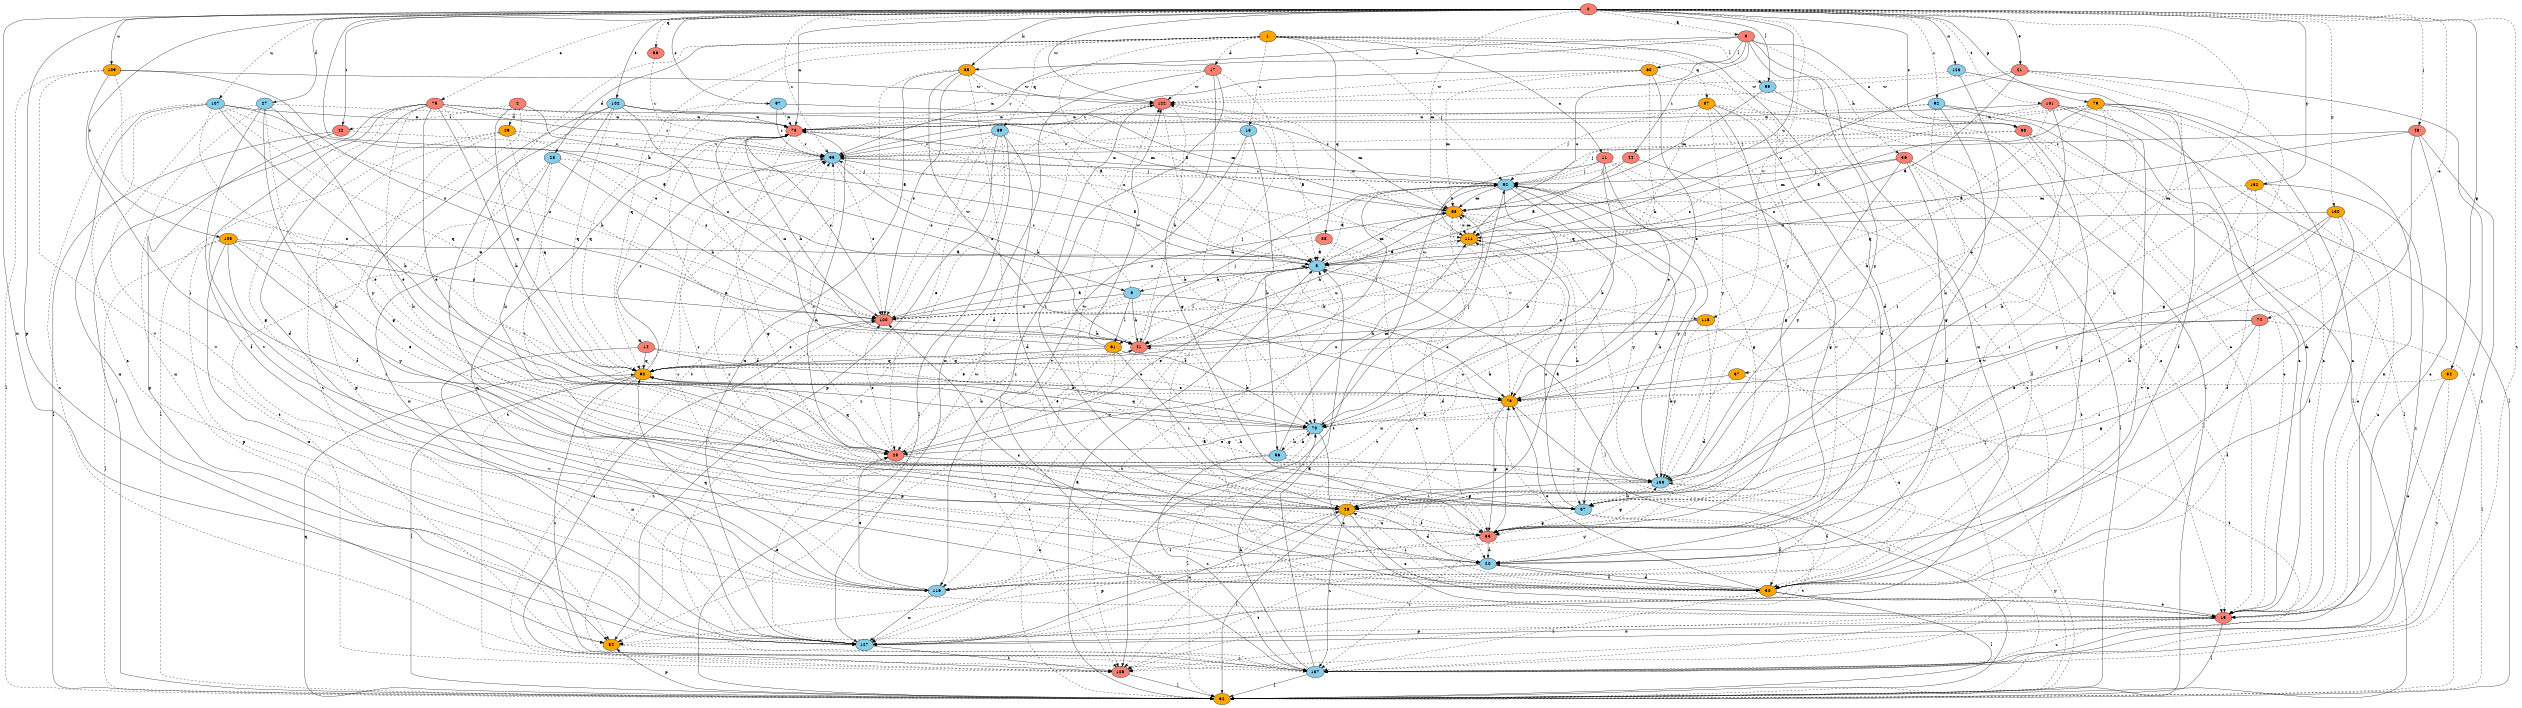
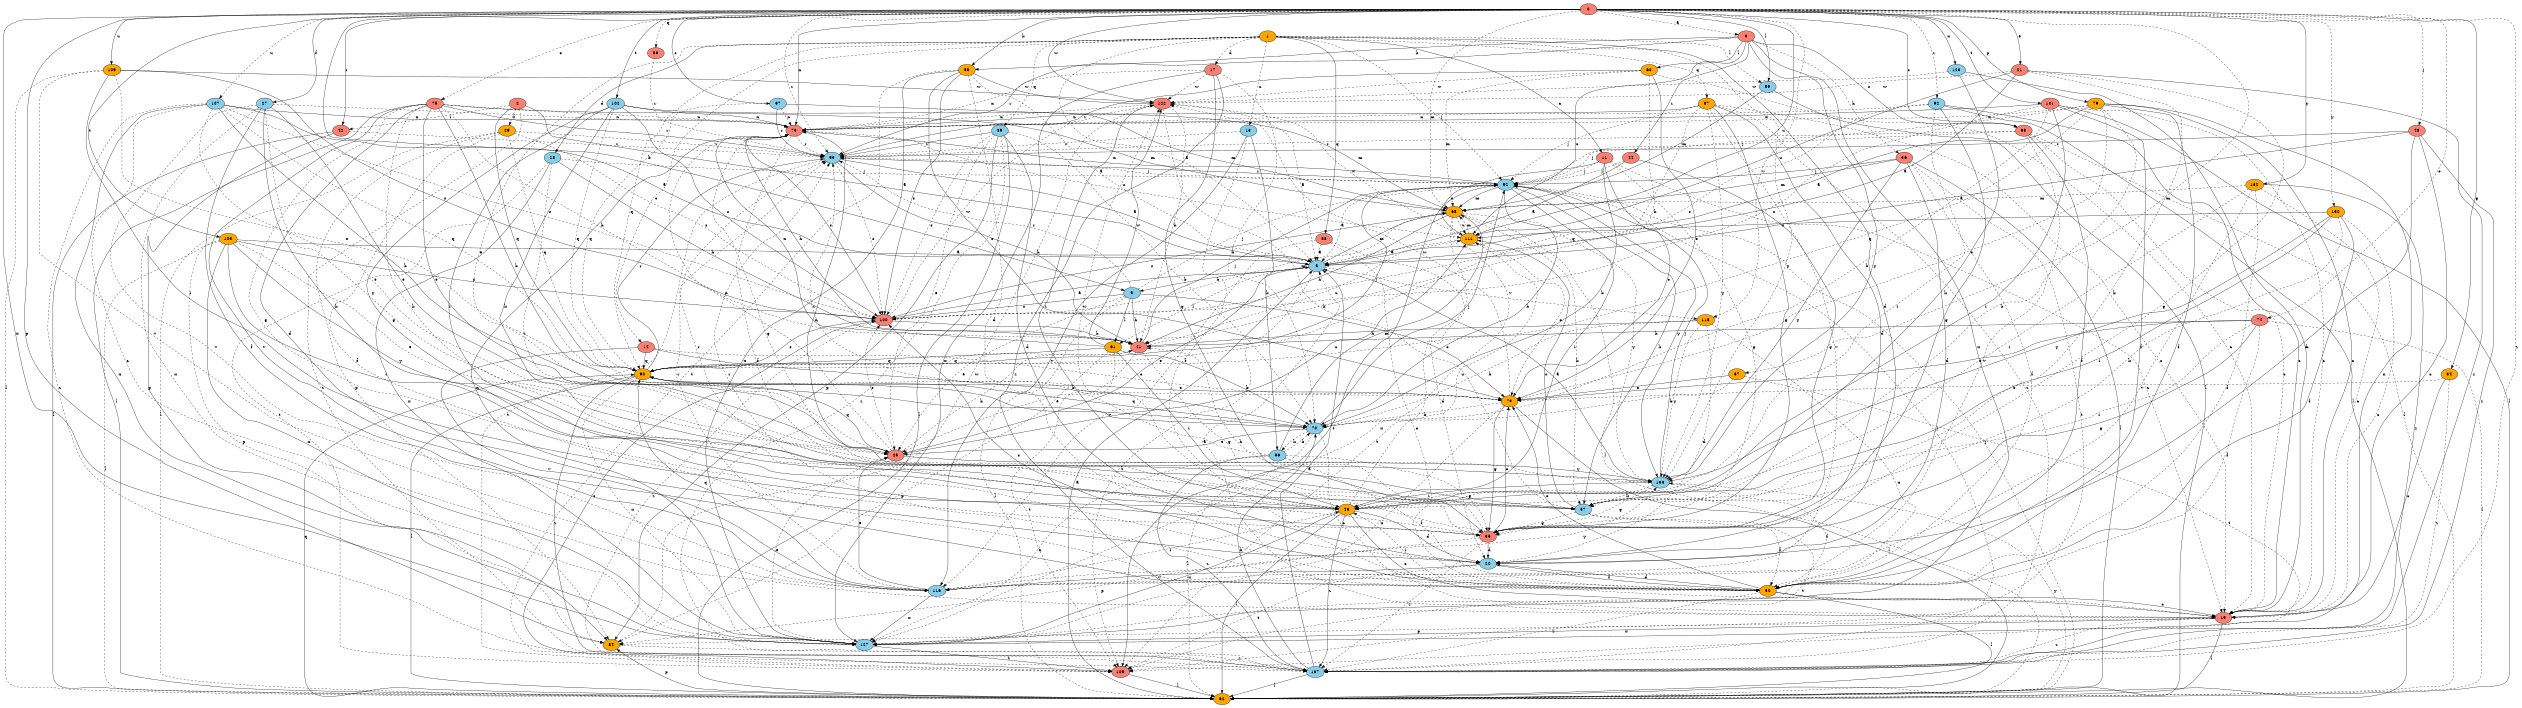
(1943, 23) -> (1943, 23)
(1717, 610) -> (1717, 610)
